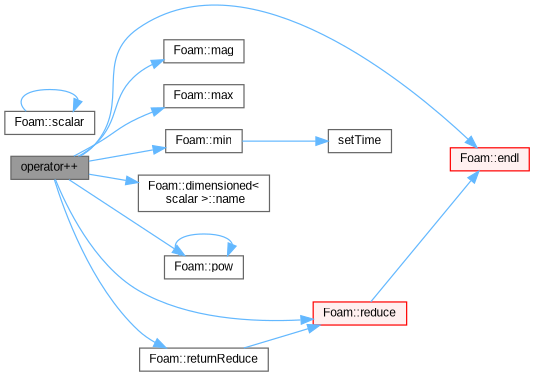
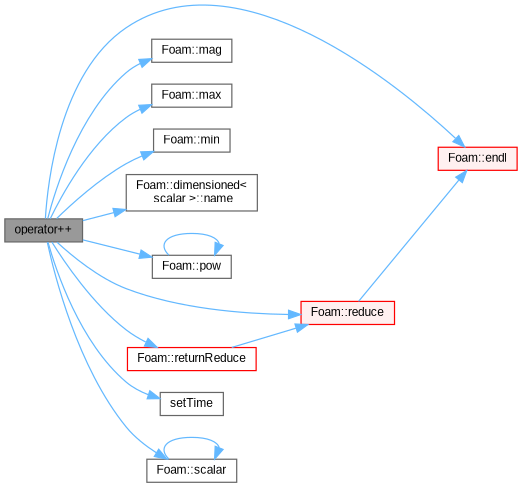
(279, 141) -> (84, 329)
none -> (85, 357)
(204, 360) -> (192, 359)
